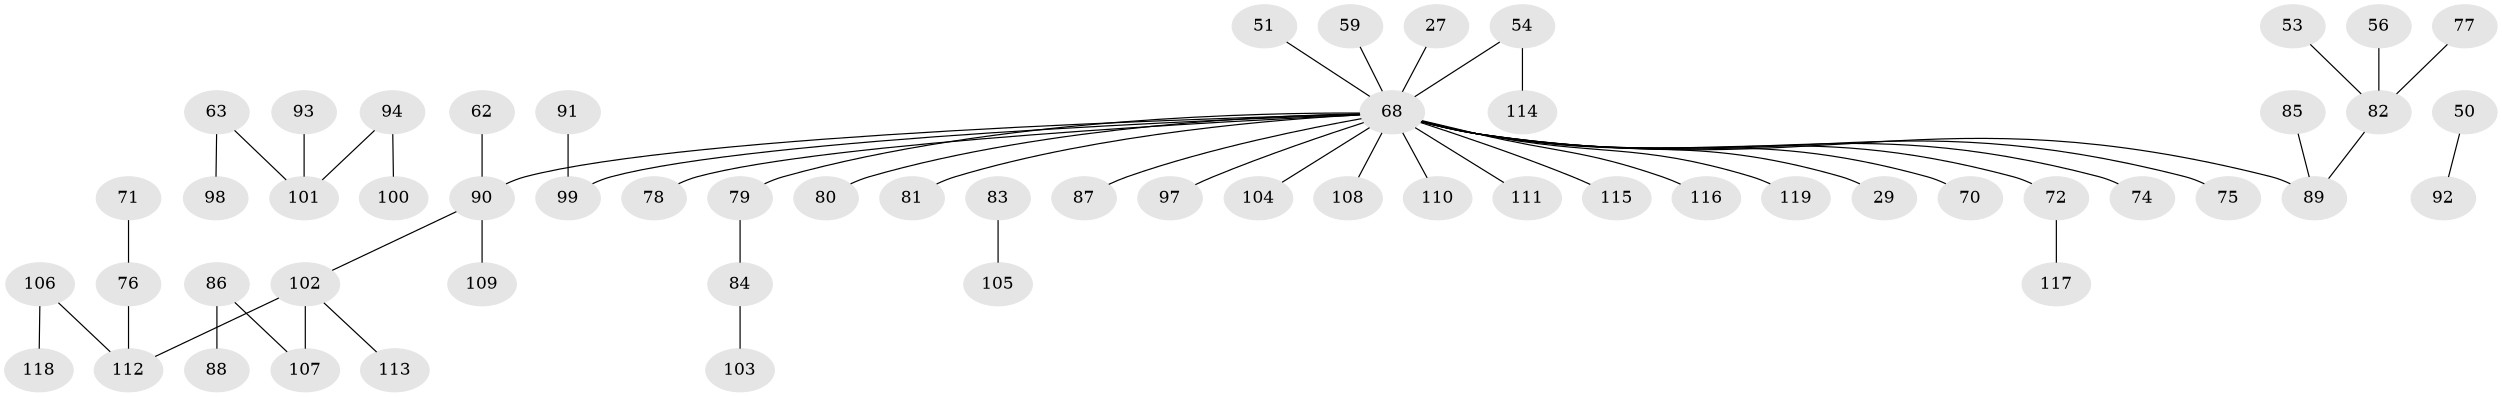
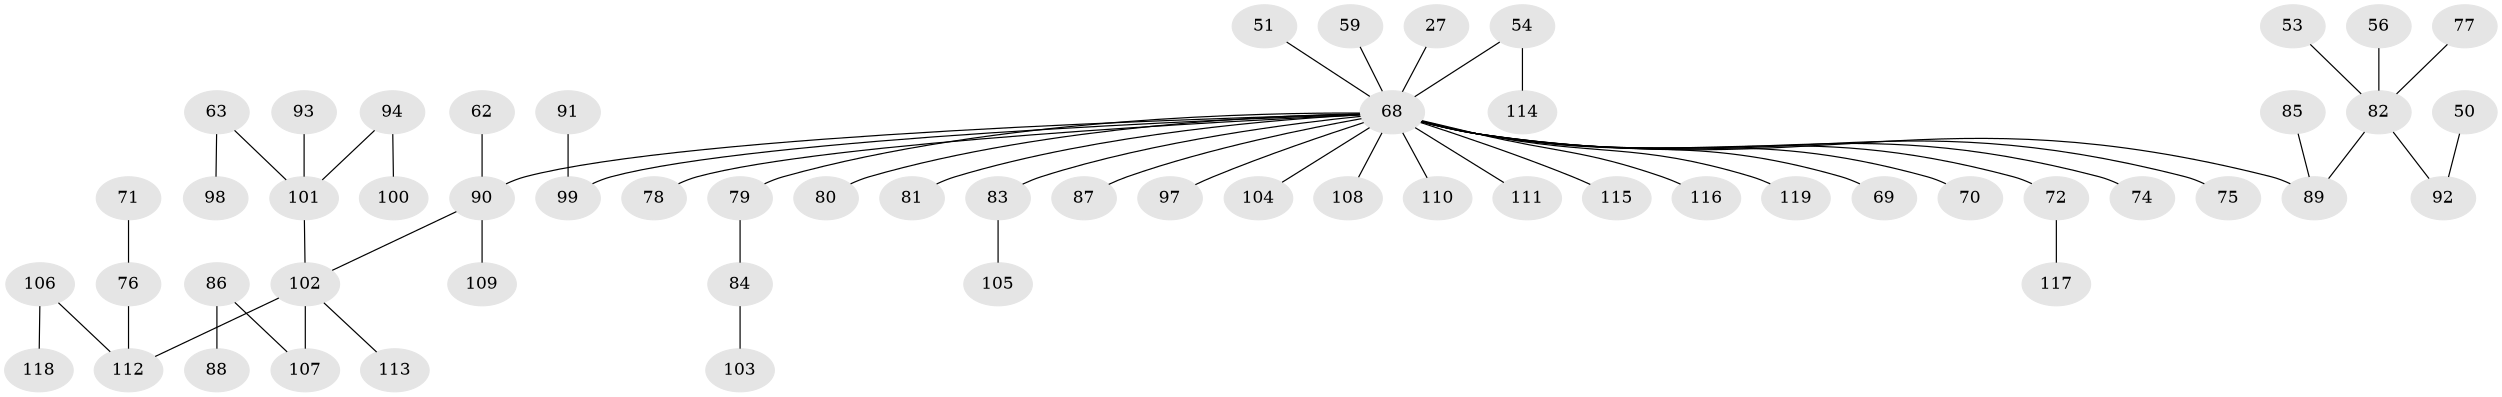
none -> (1190, 141)
none -> (2411, 155)
(1884, 198) -> (1884, 198)
none -> (305, 241)
